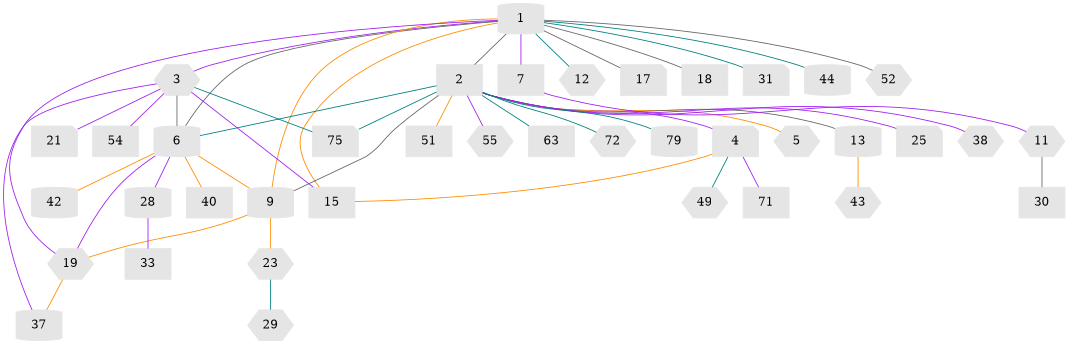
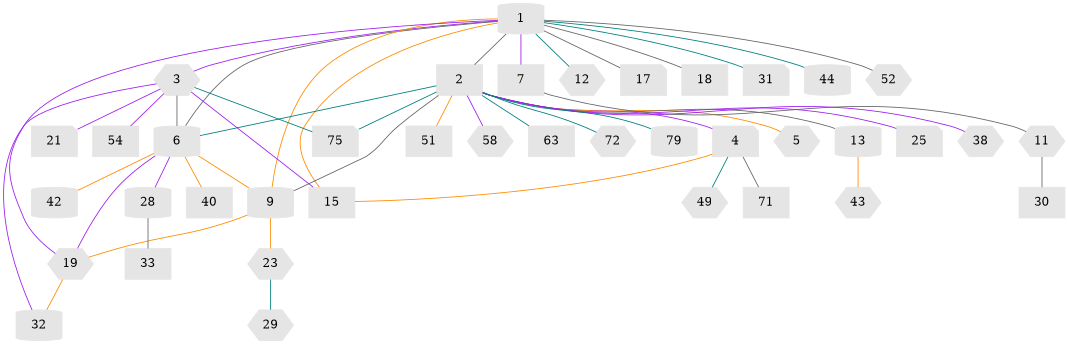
(883, 107) -> (883, 107)
(490, 141) -> (490, 141)
(751, 172) -> (751, 172)
(148, 233) -> (148, 233)
(39, 325) -> (39, 325)
